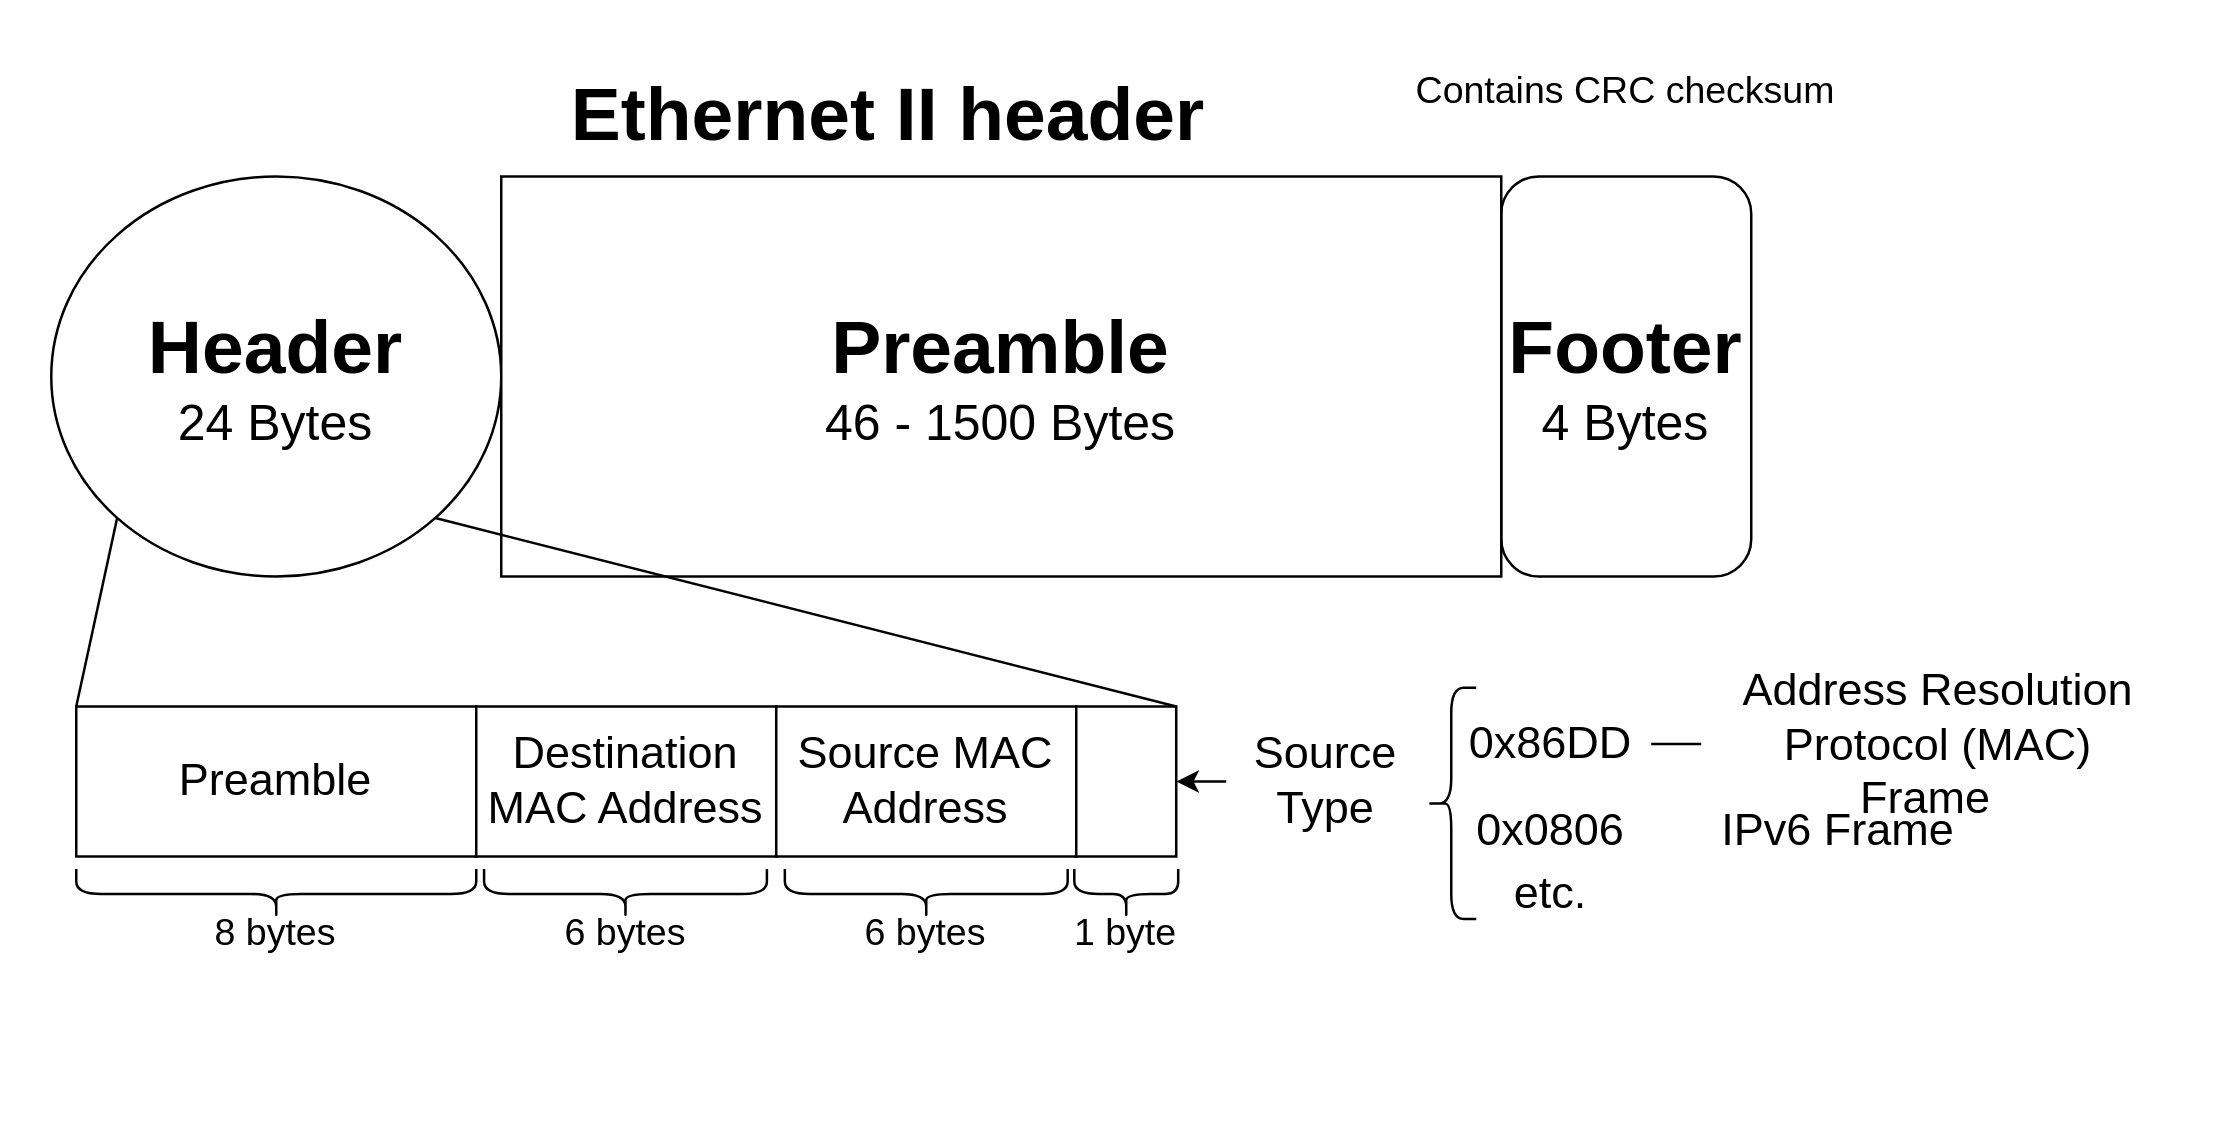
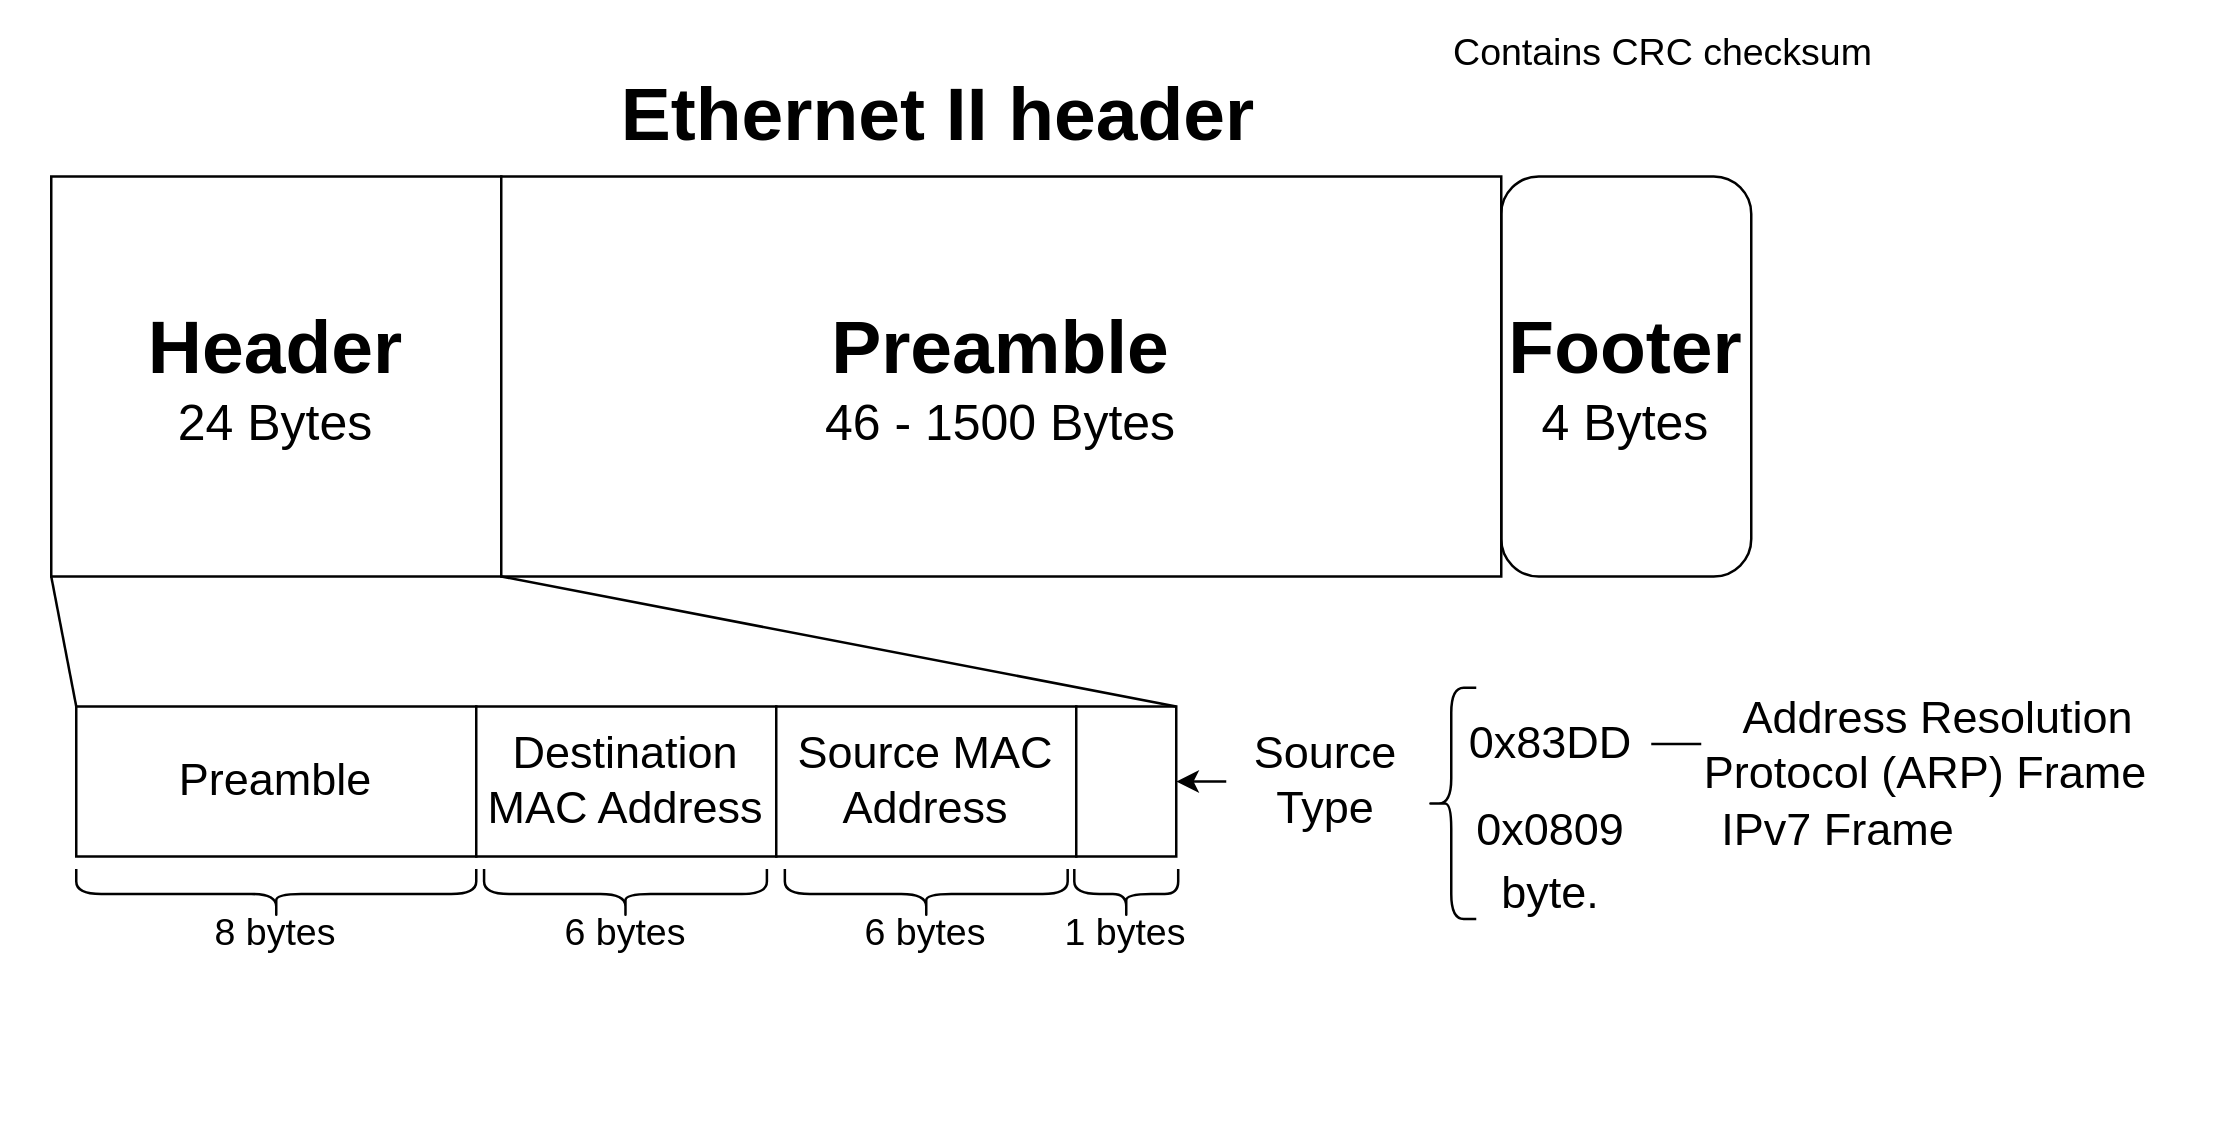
(1626, 89) -> (1664, 51)
(889, 114) -> (939, 114)
(276, 376) -> (276, 376)
(1551, 744) -> (1551, 744)
(1939, 746) -> (1939, 746)
(1551, 831) -> (1551, 831)
(1839, 831) -> (1839, 831)
(1551, 894) -> (1551, 894)
(1126, 931) -> (1126, 931)
